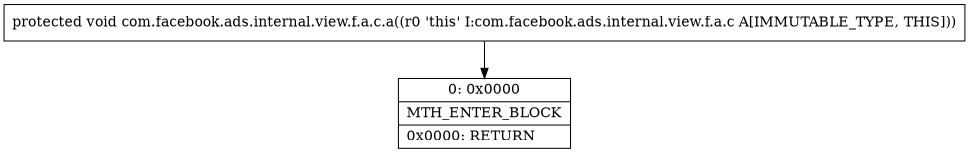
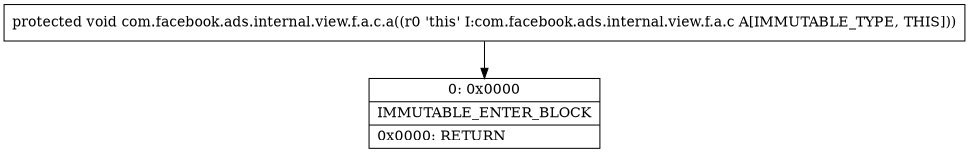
(484, 113) -> (484, 113)
